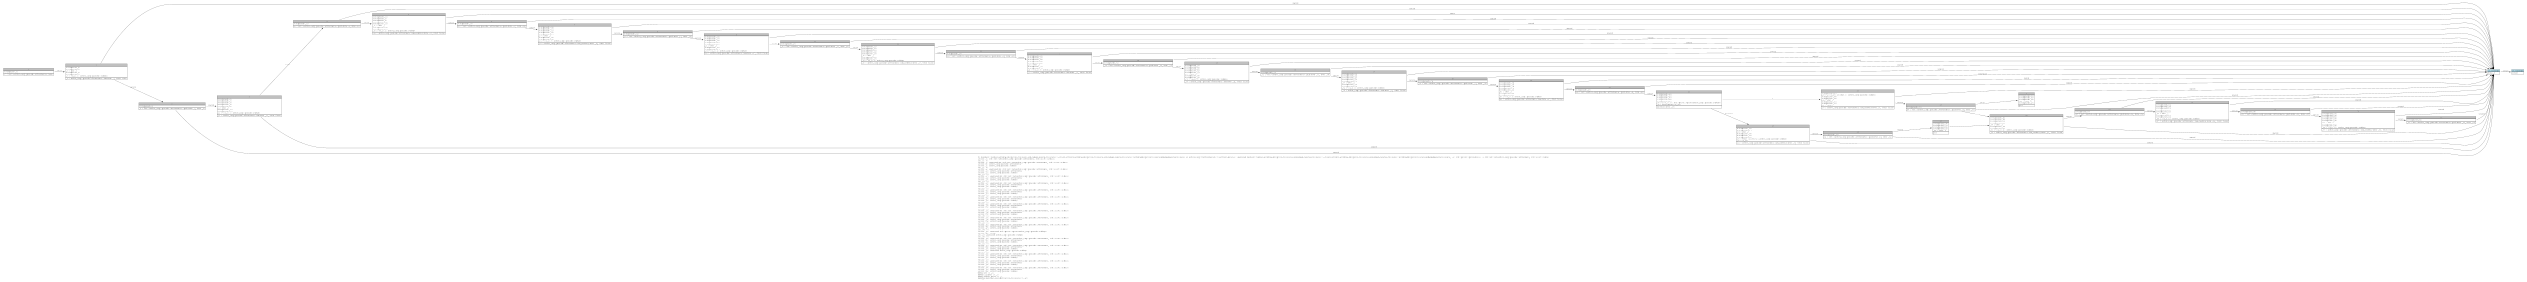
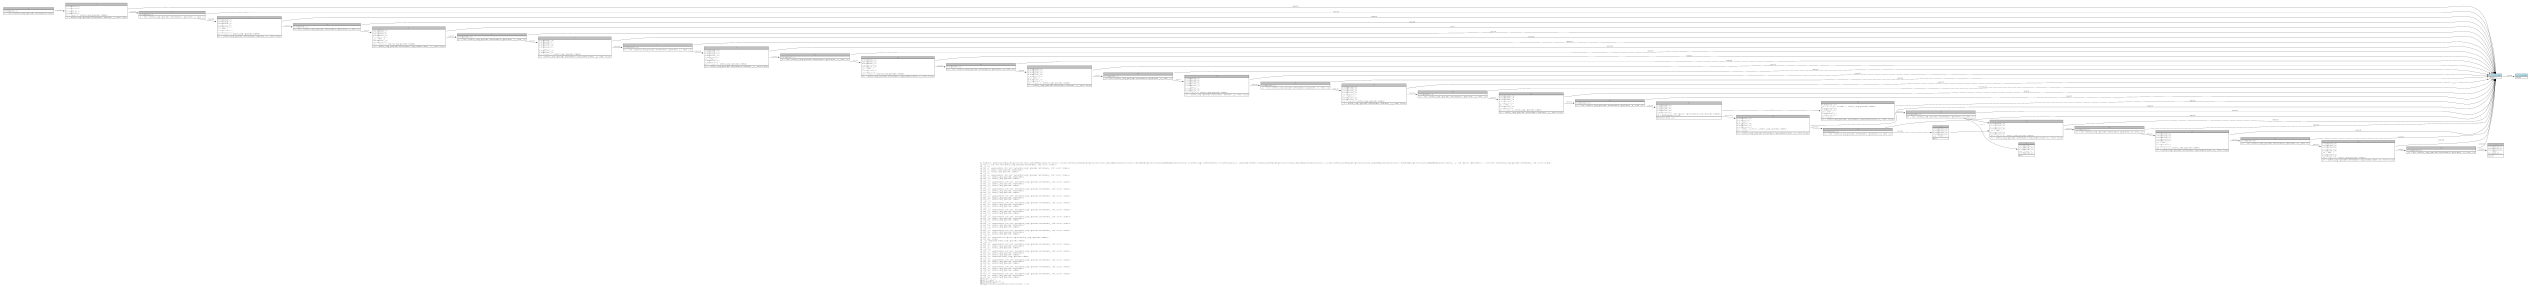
none -> (2496, 150)
